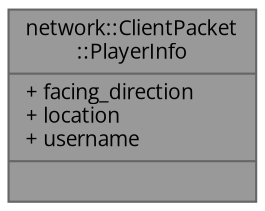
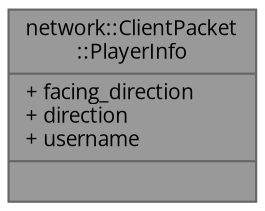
(74, 116) -> (78, 116)
